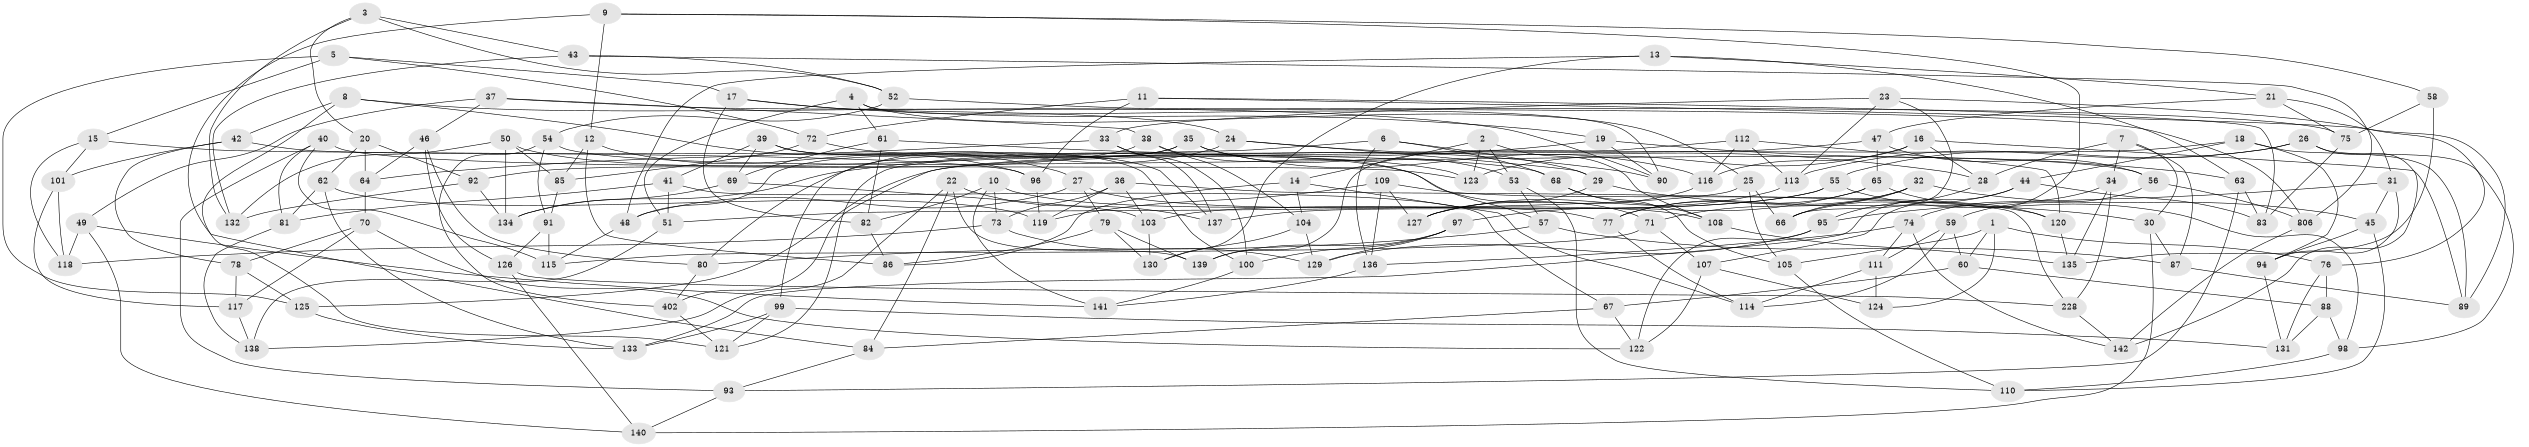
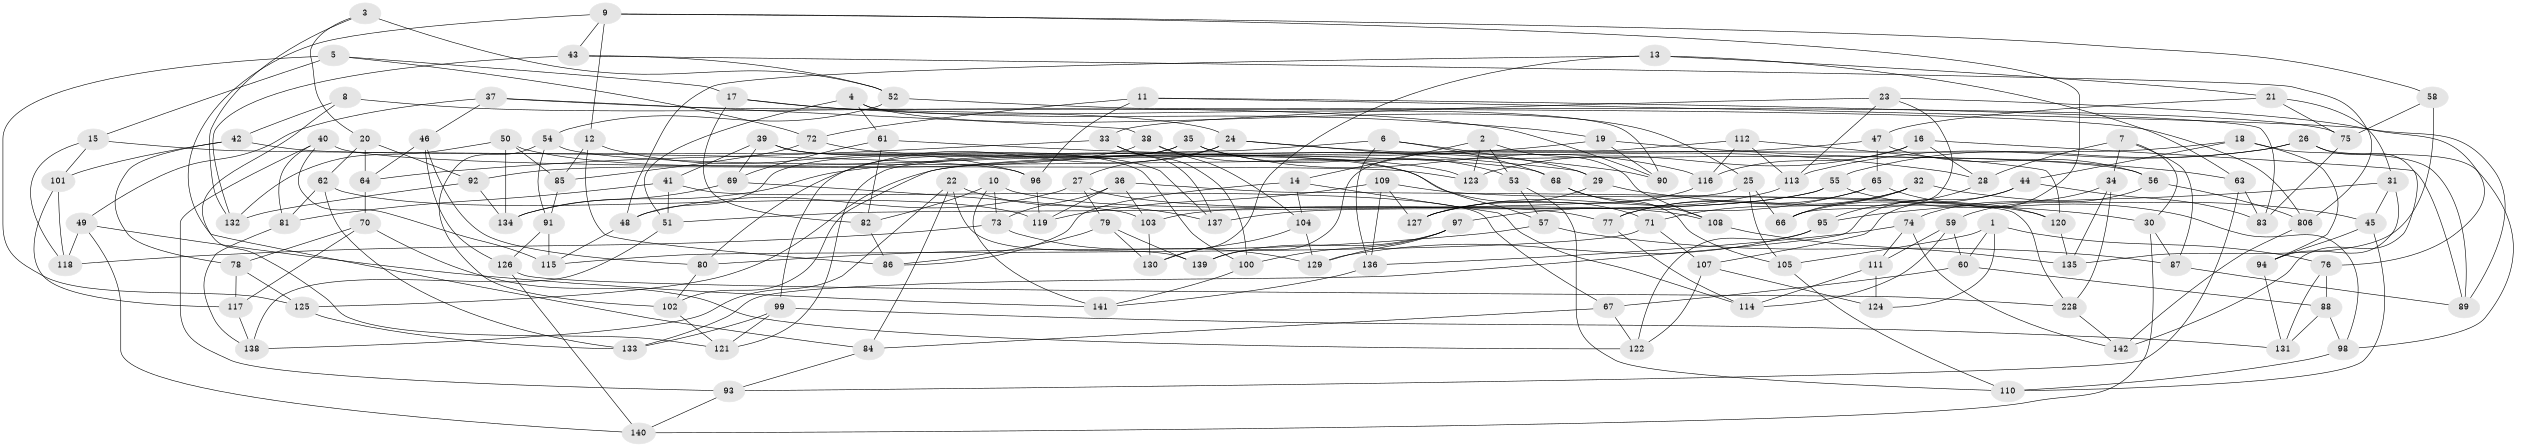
(469, 34) -> (589, 34)
(713, 146) -> (1154, 160)
(670, 307) -> (670, 307)
